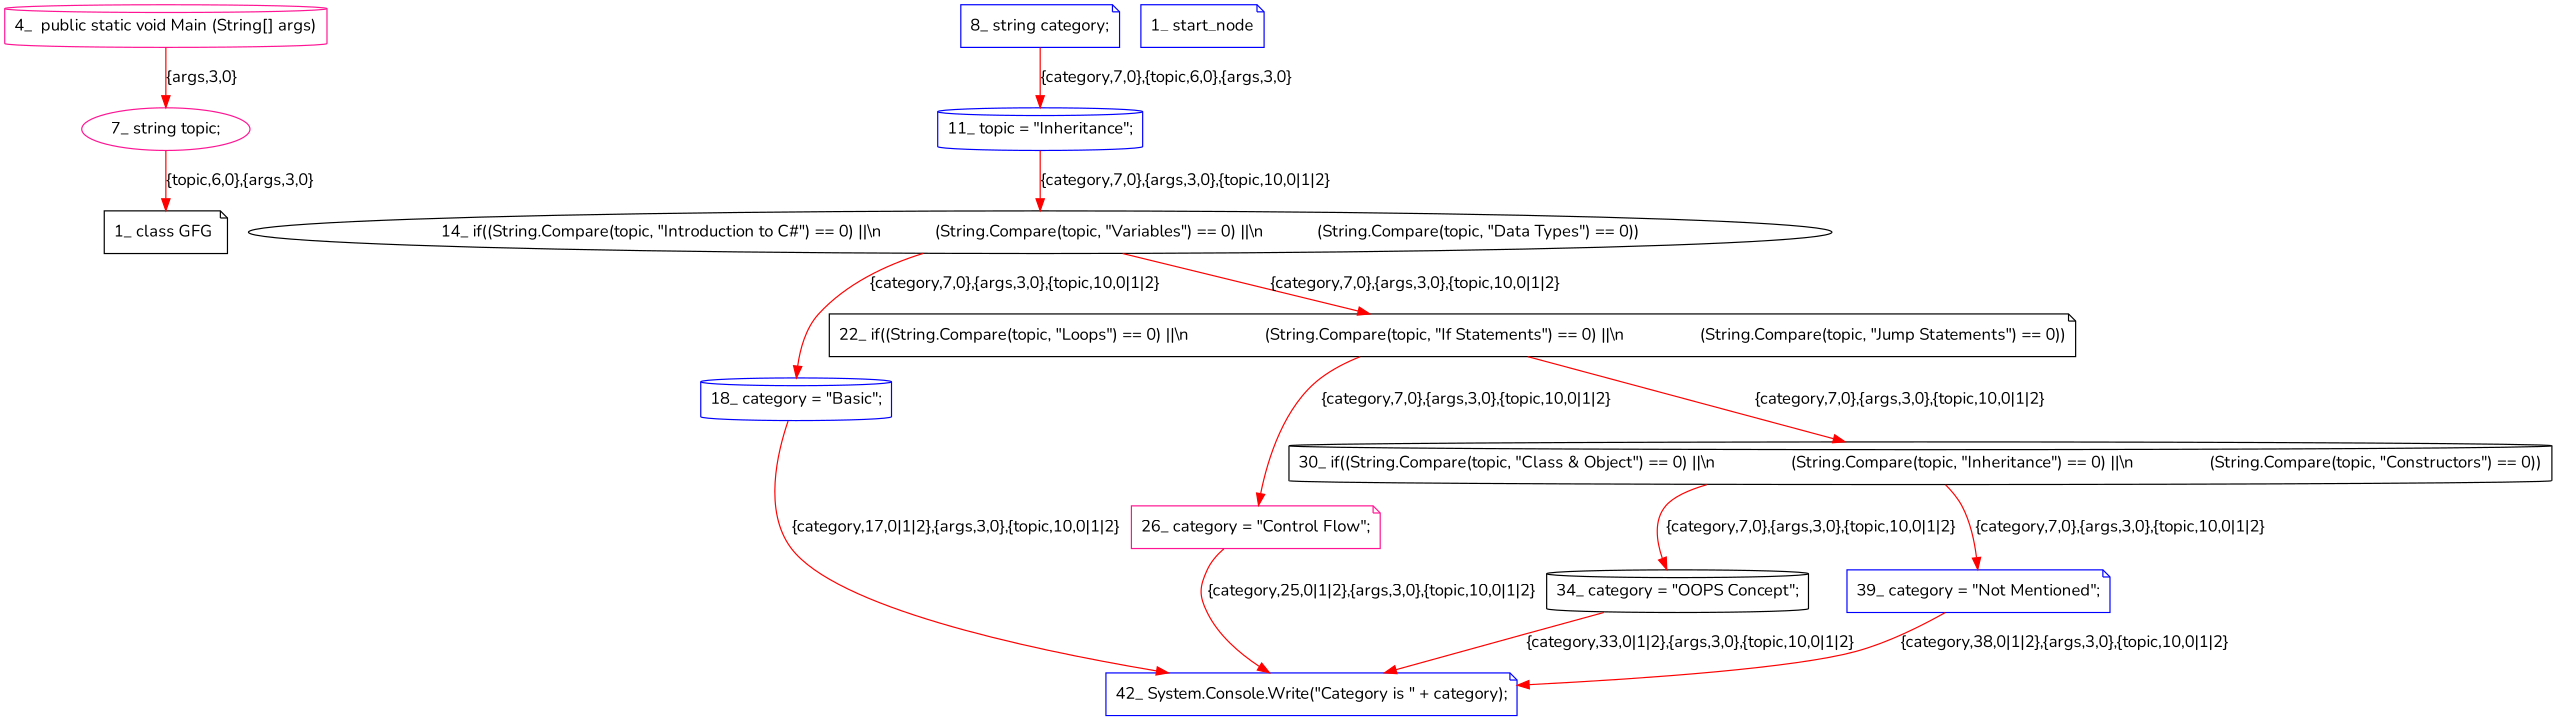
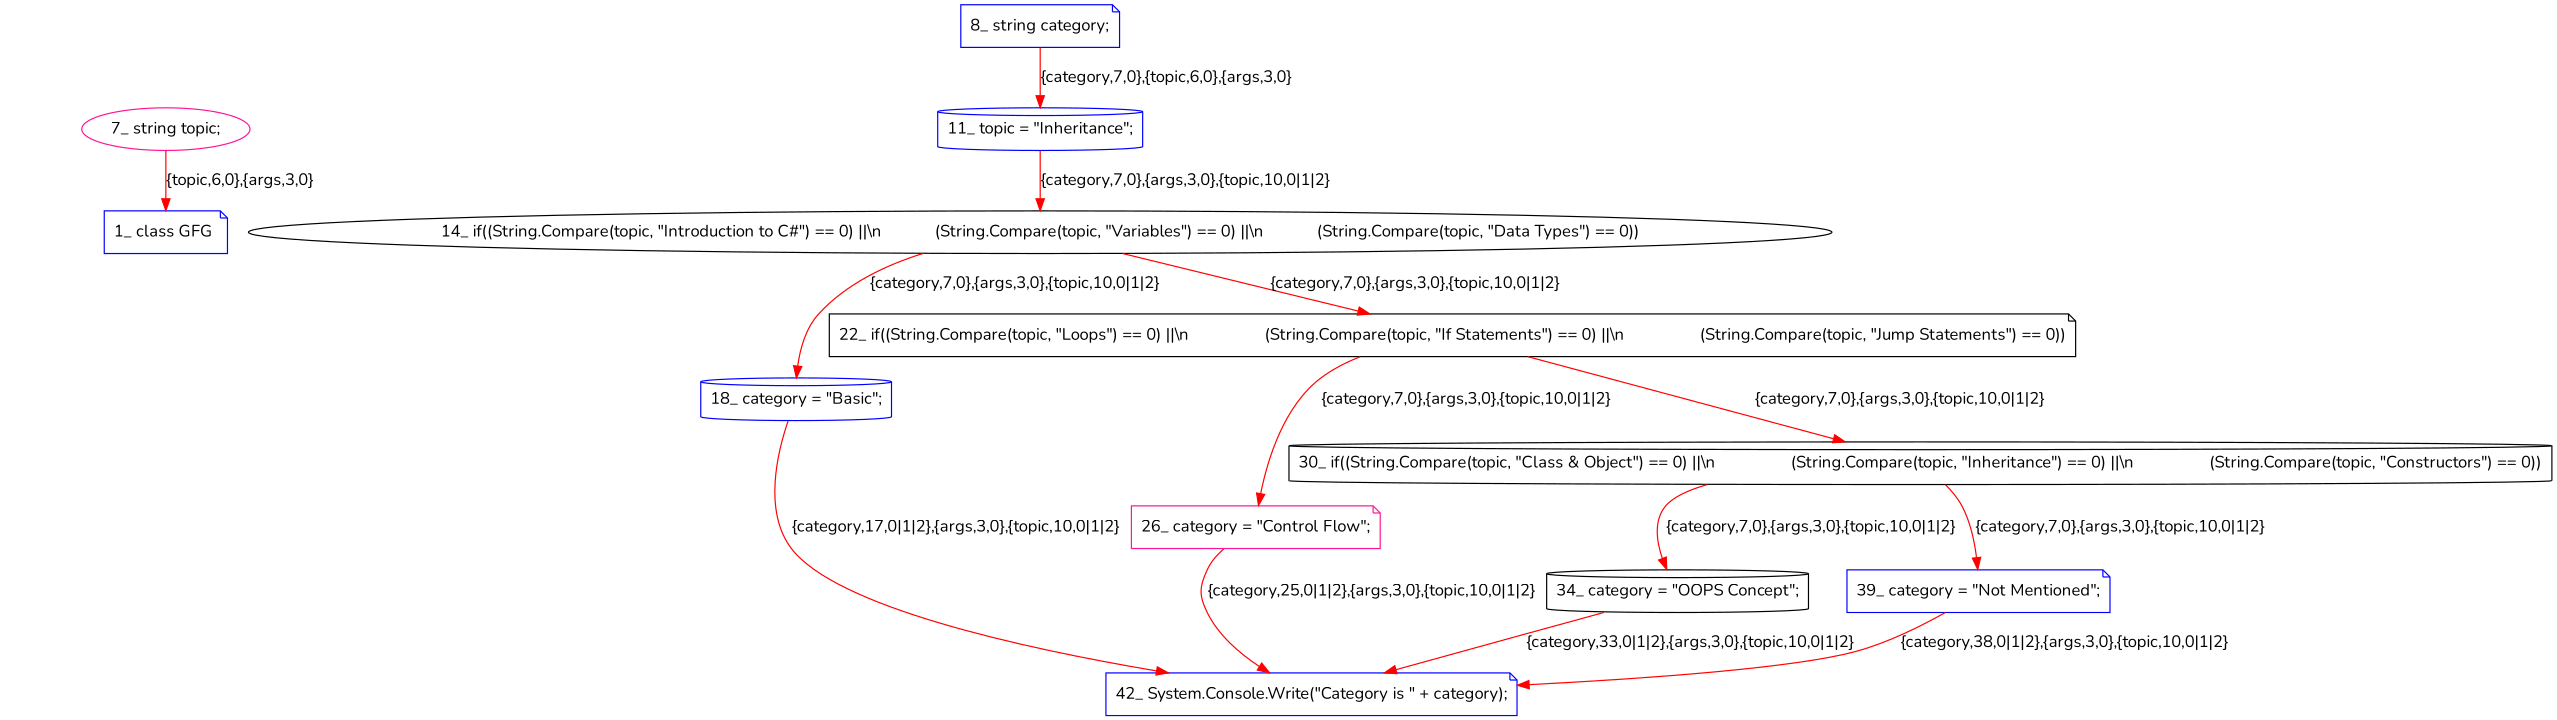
(166, 26) -> none
(1202, 26) -> none
(166, 232) -> (166, 232)
